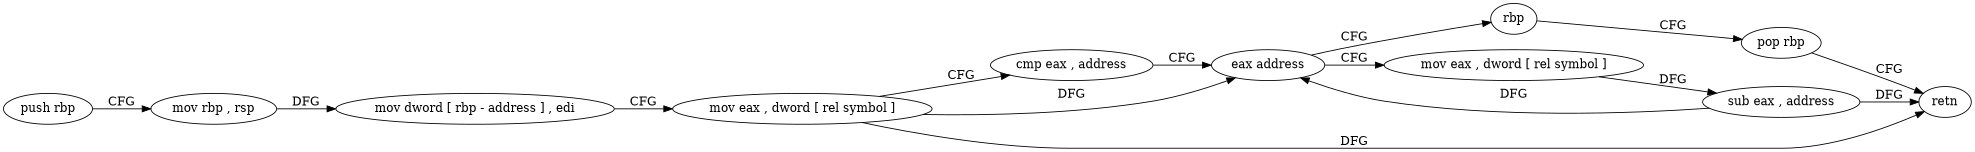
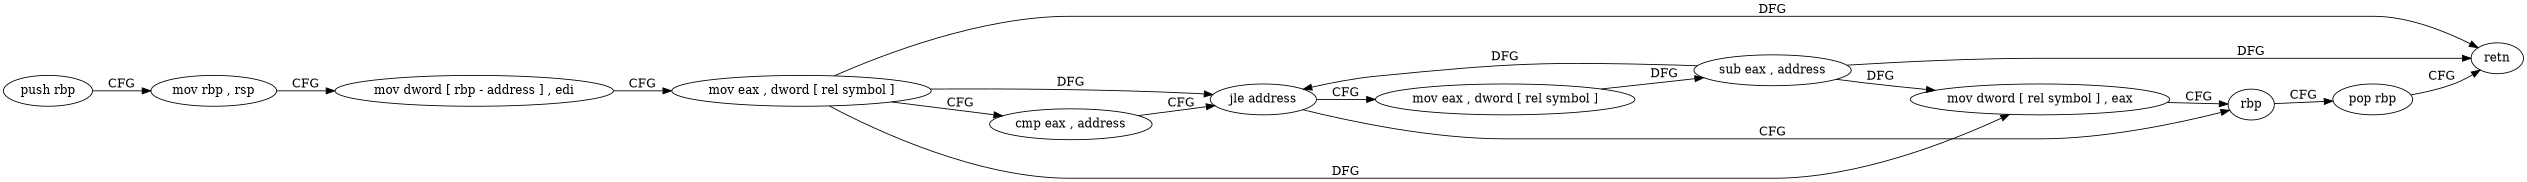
(1268, 65) -> (1263, 99)
none -> (2040, 99)
(306, 102) -> (306, 84)
